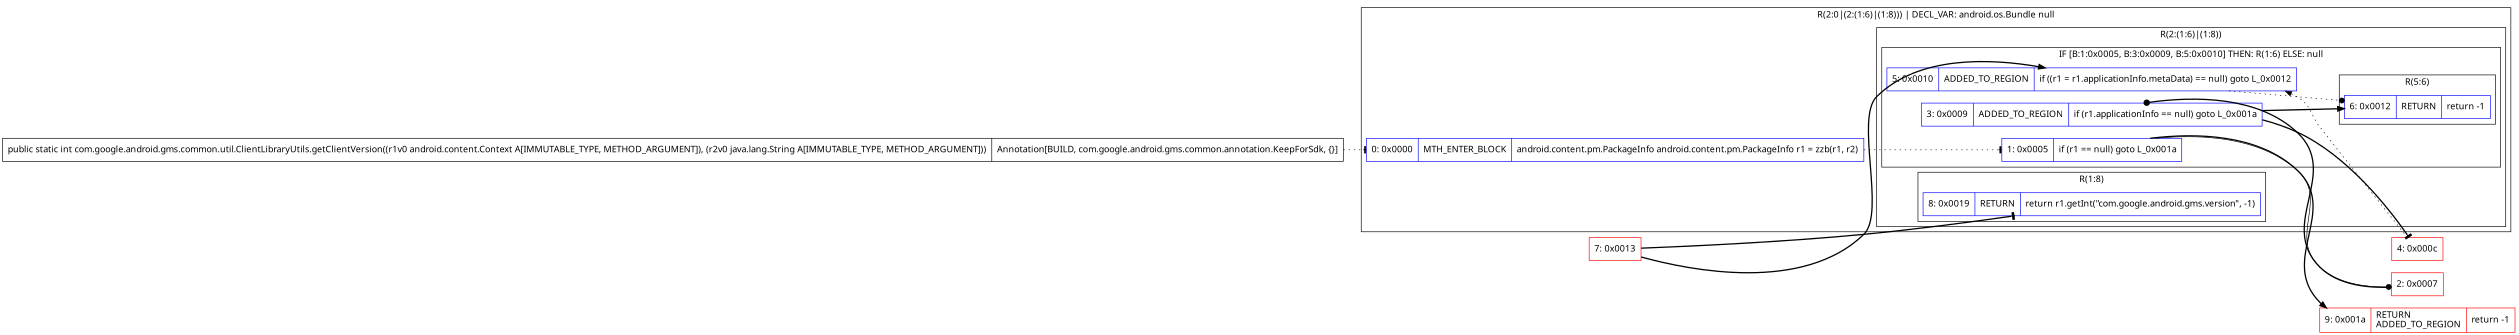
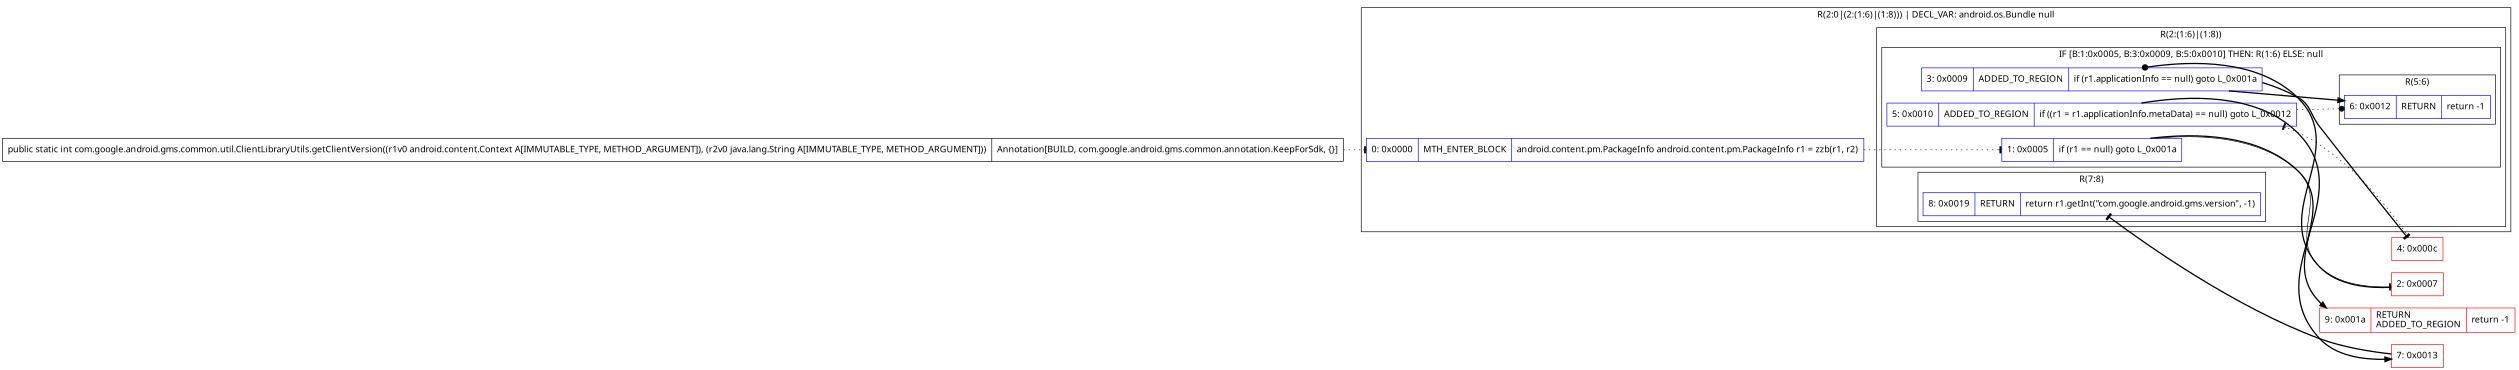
(2344, 157) -> (2343, 162)
(2092, 180) -> (2092, 180)
(2305, 180) -> (2306, 181)
(1872, 197) -> (2319, 189)
